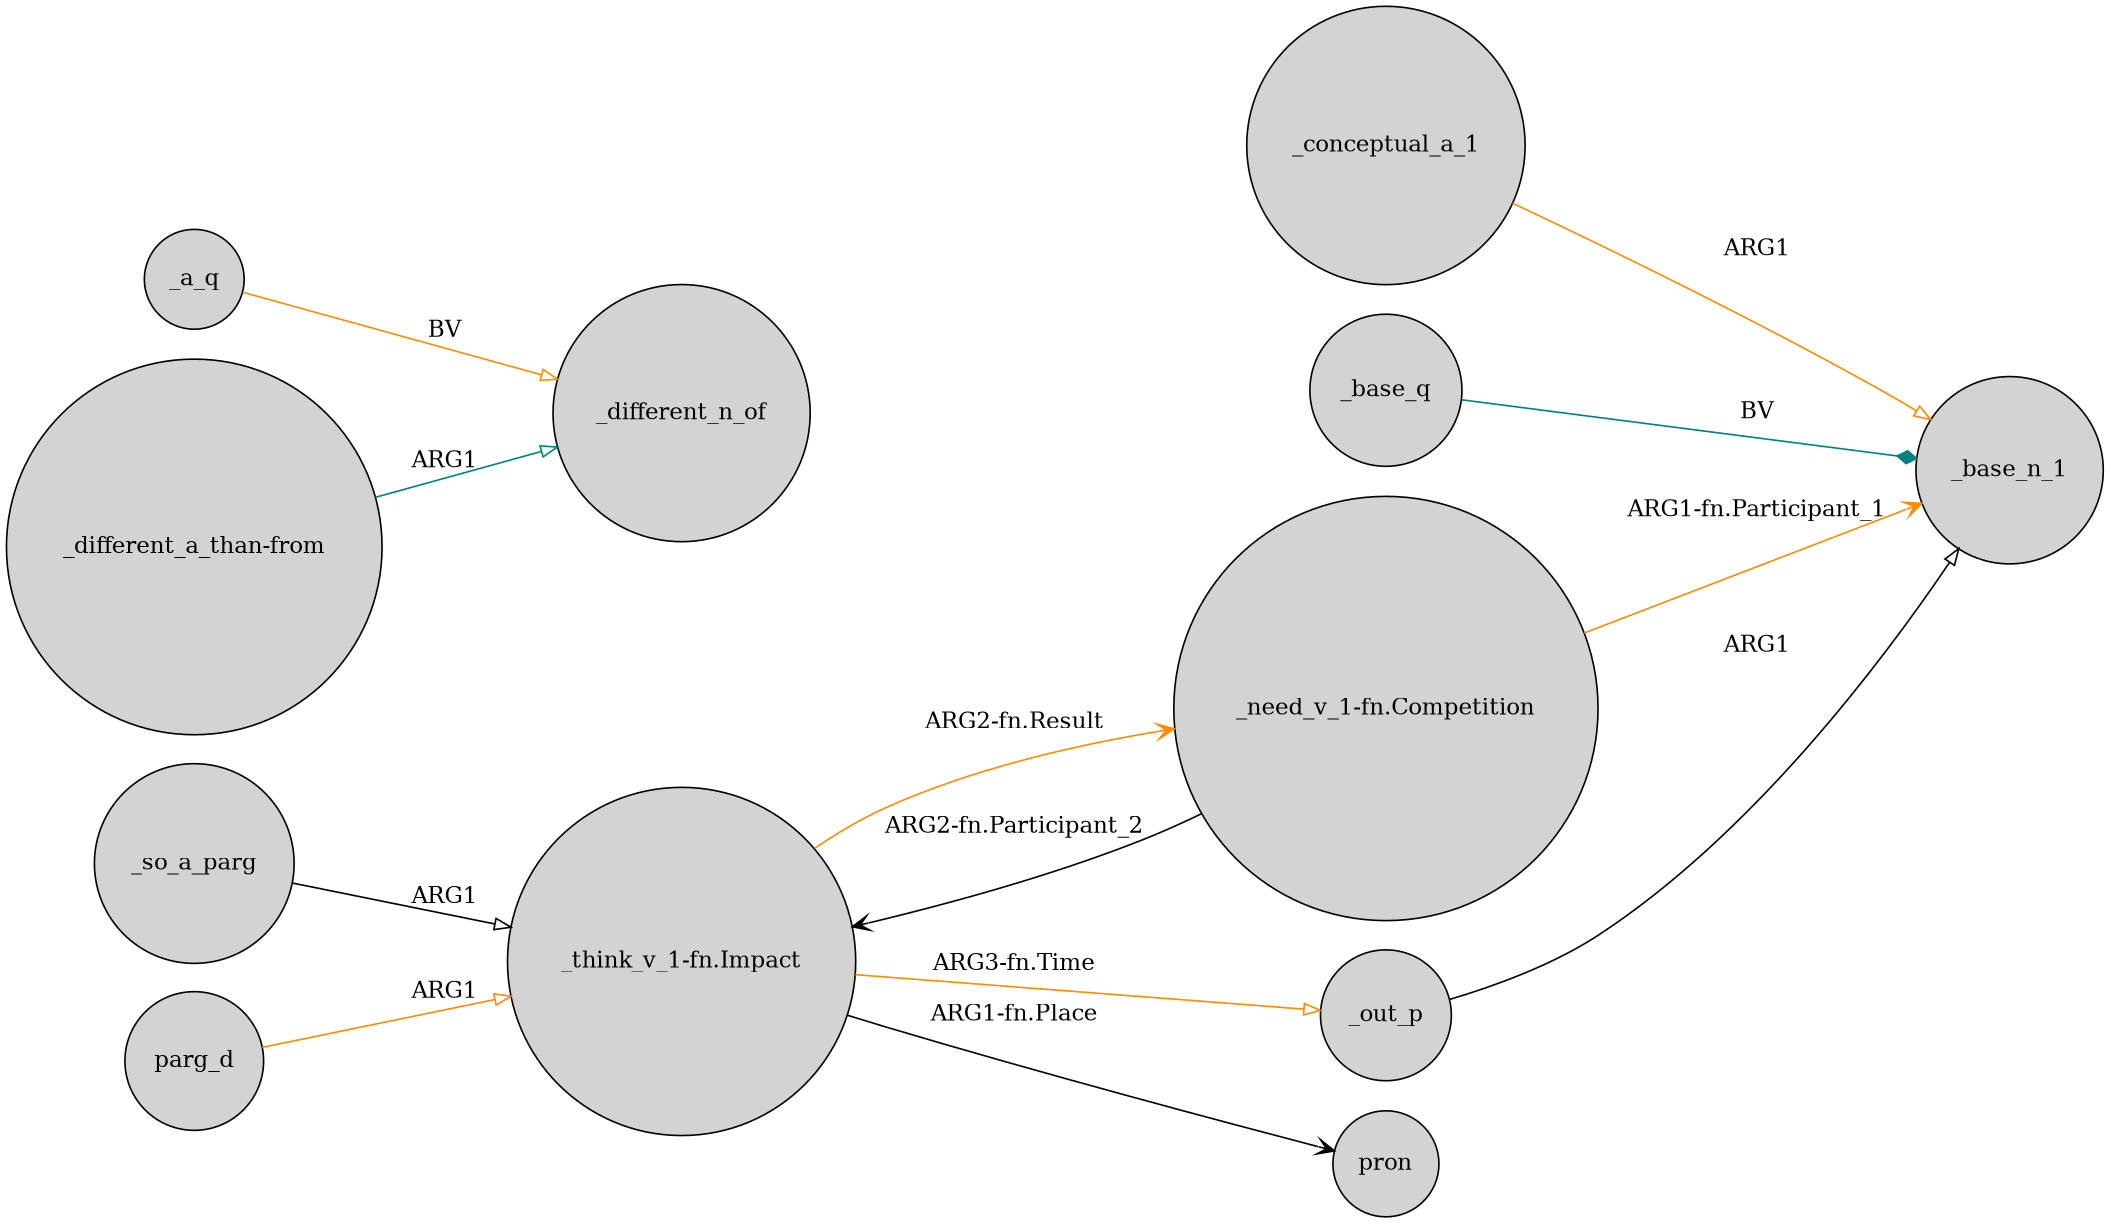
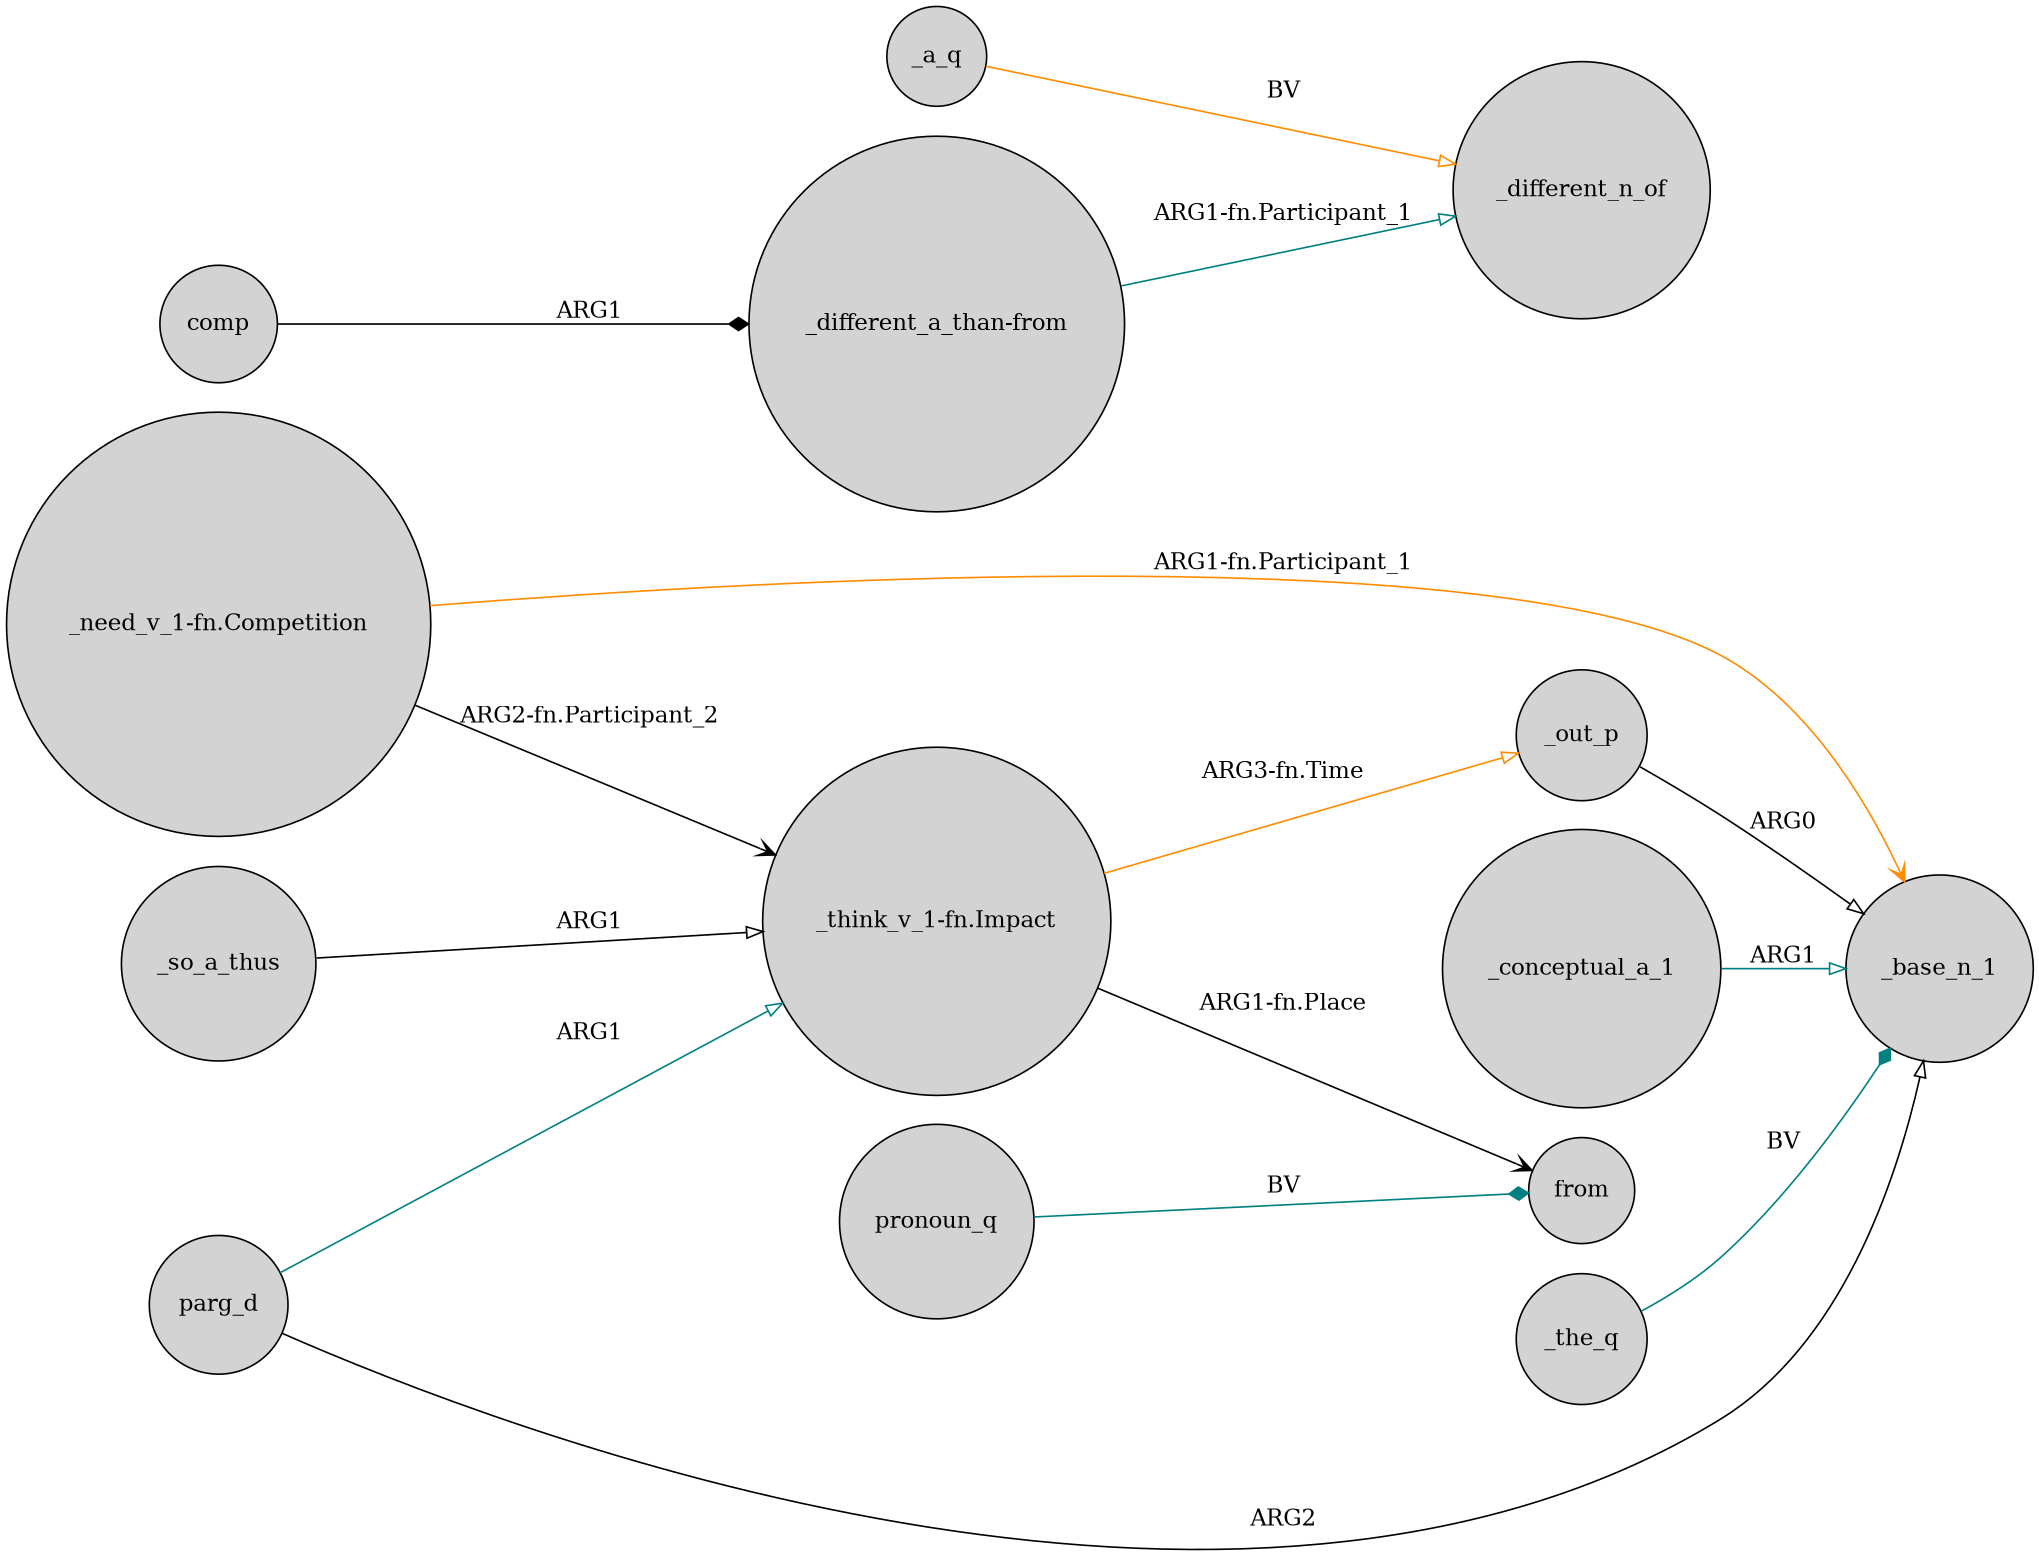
(1716, 303) -> (1775, 969)
none -> (219, 324)
(1386, 390) -> (1582, 1339)
(445, 461) -> (1284, 214)
(1757, 646) -> (1783, 823)
(980, 773) -> none
(194, 864) -> (219, 964)
(378, 1023) -> (524, 1142)
(1386, 1164) -> (1582, 1191)
none -> (937, 1222)
none -> (1200, 1546)
